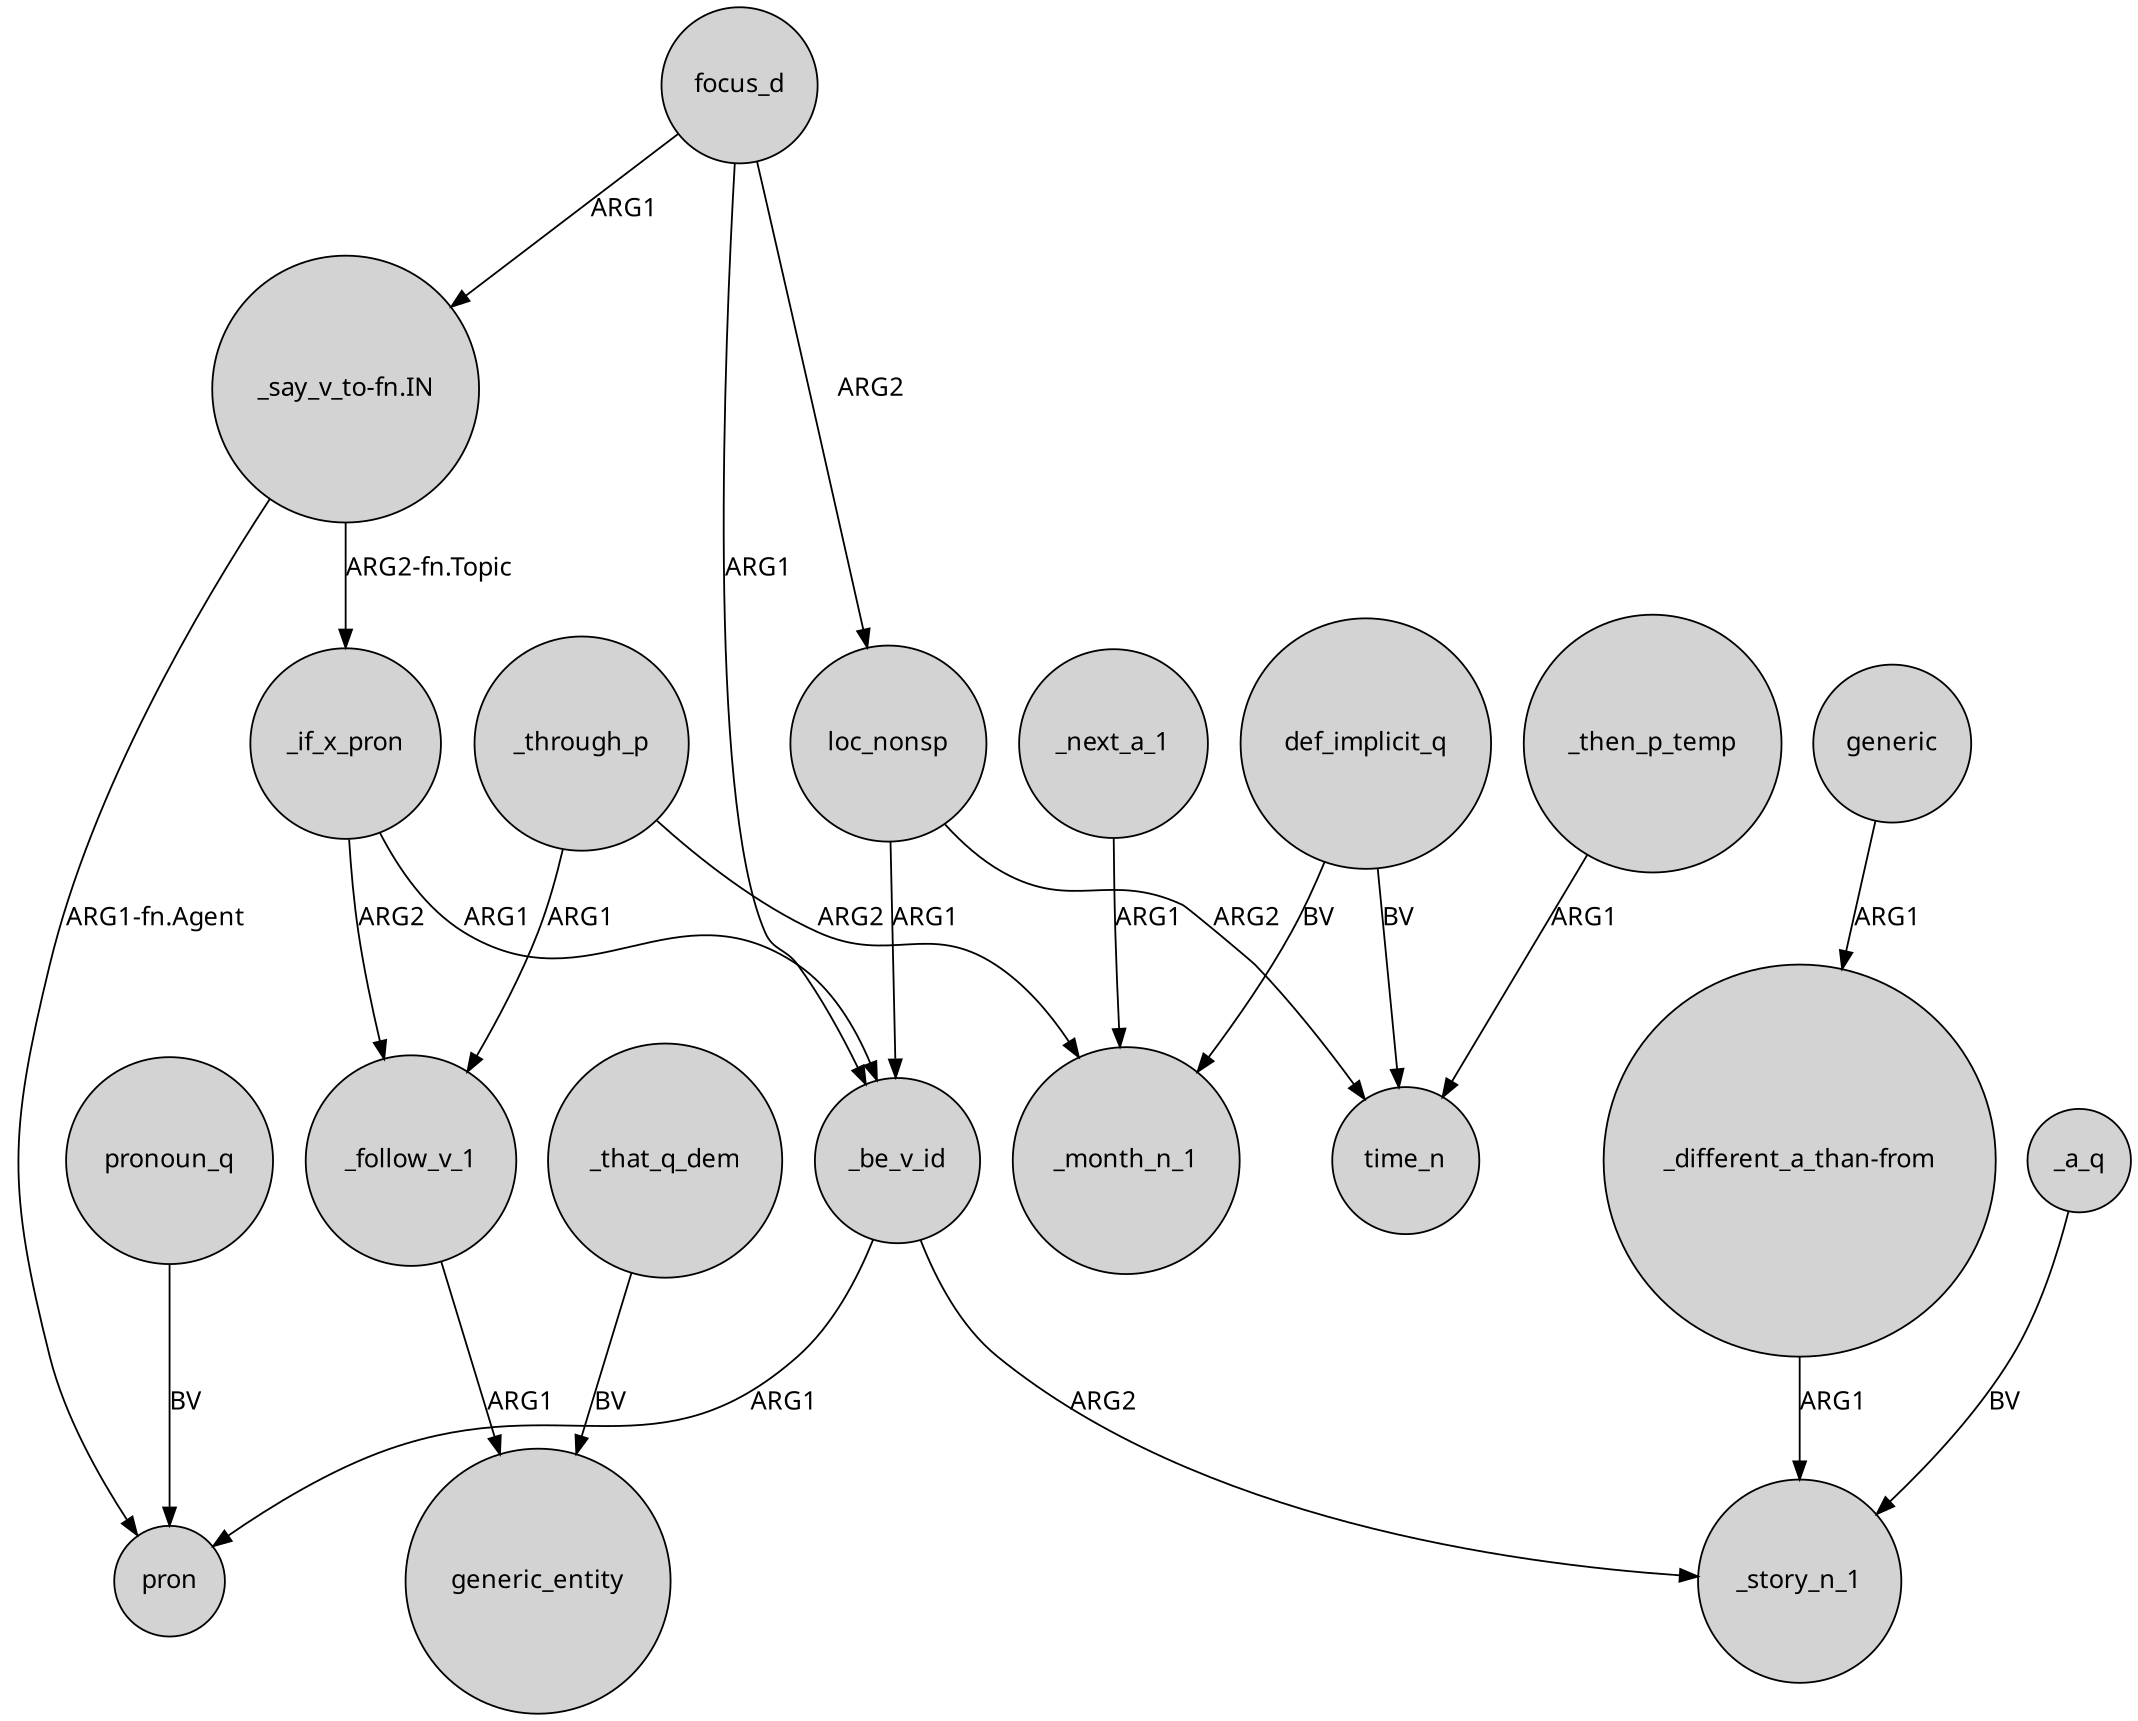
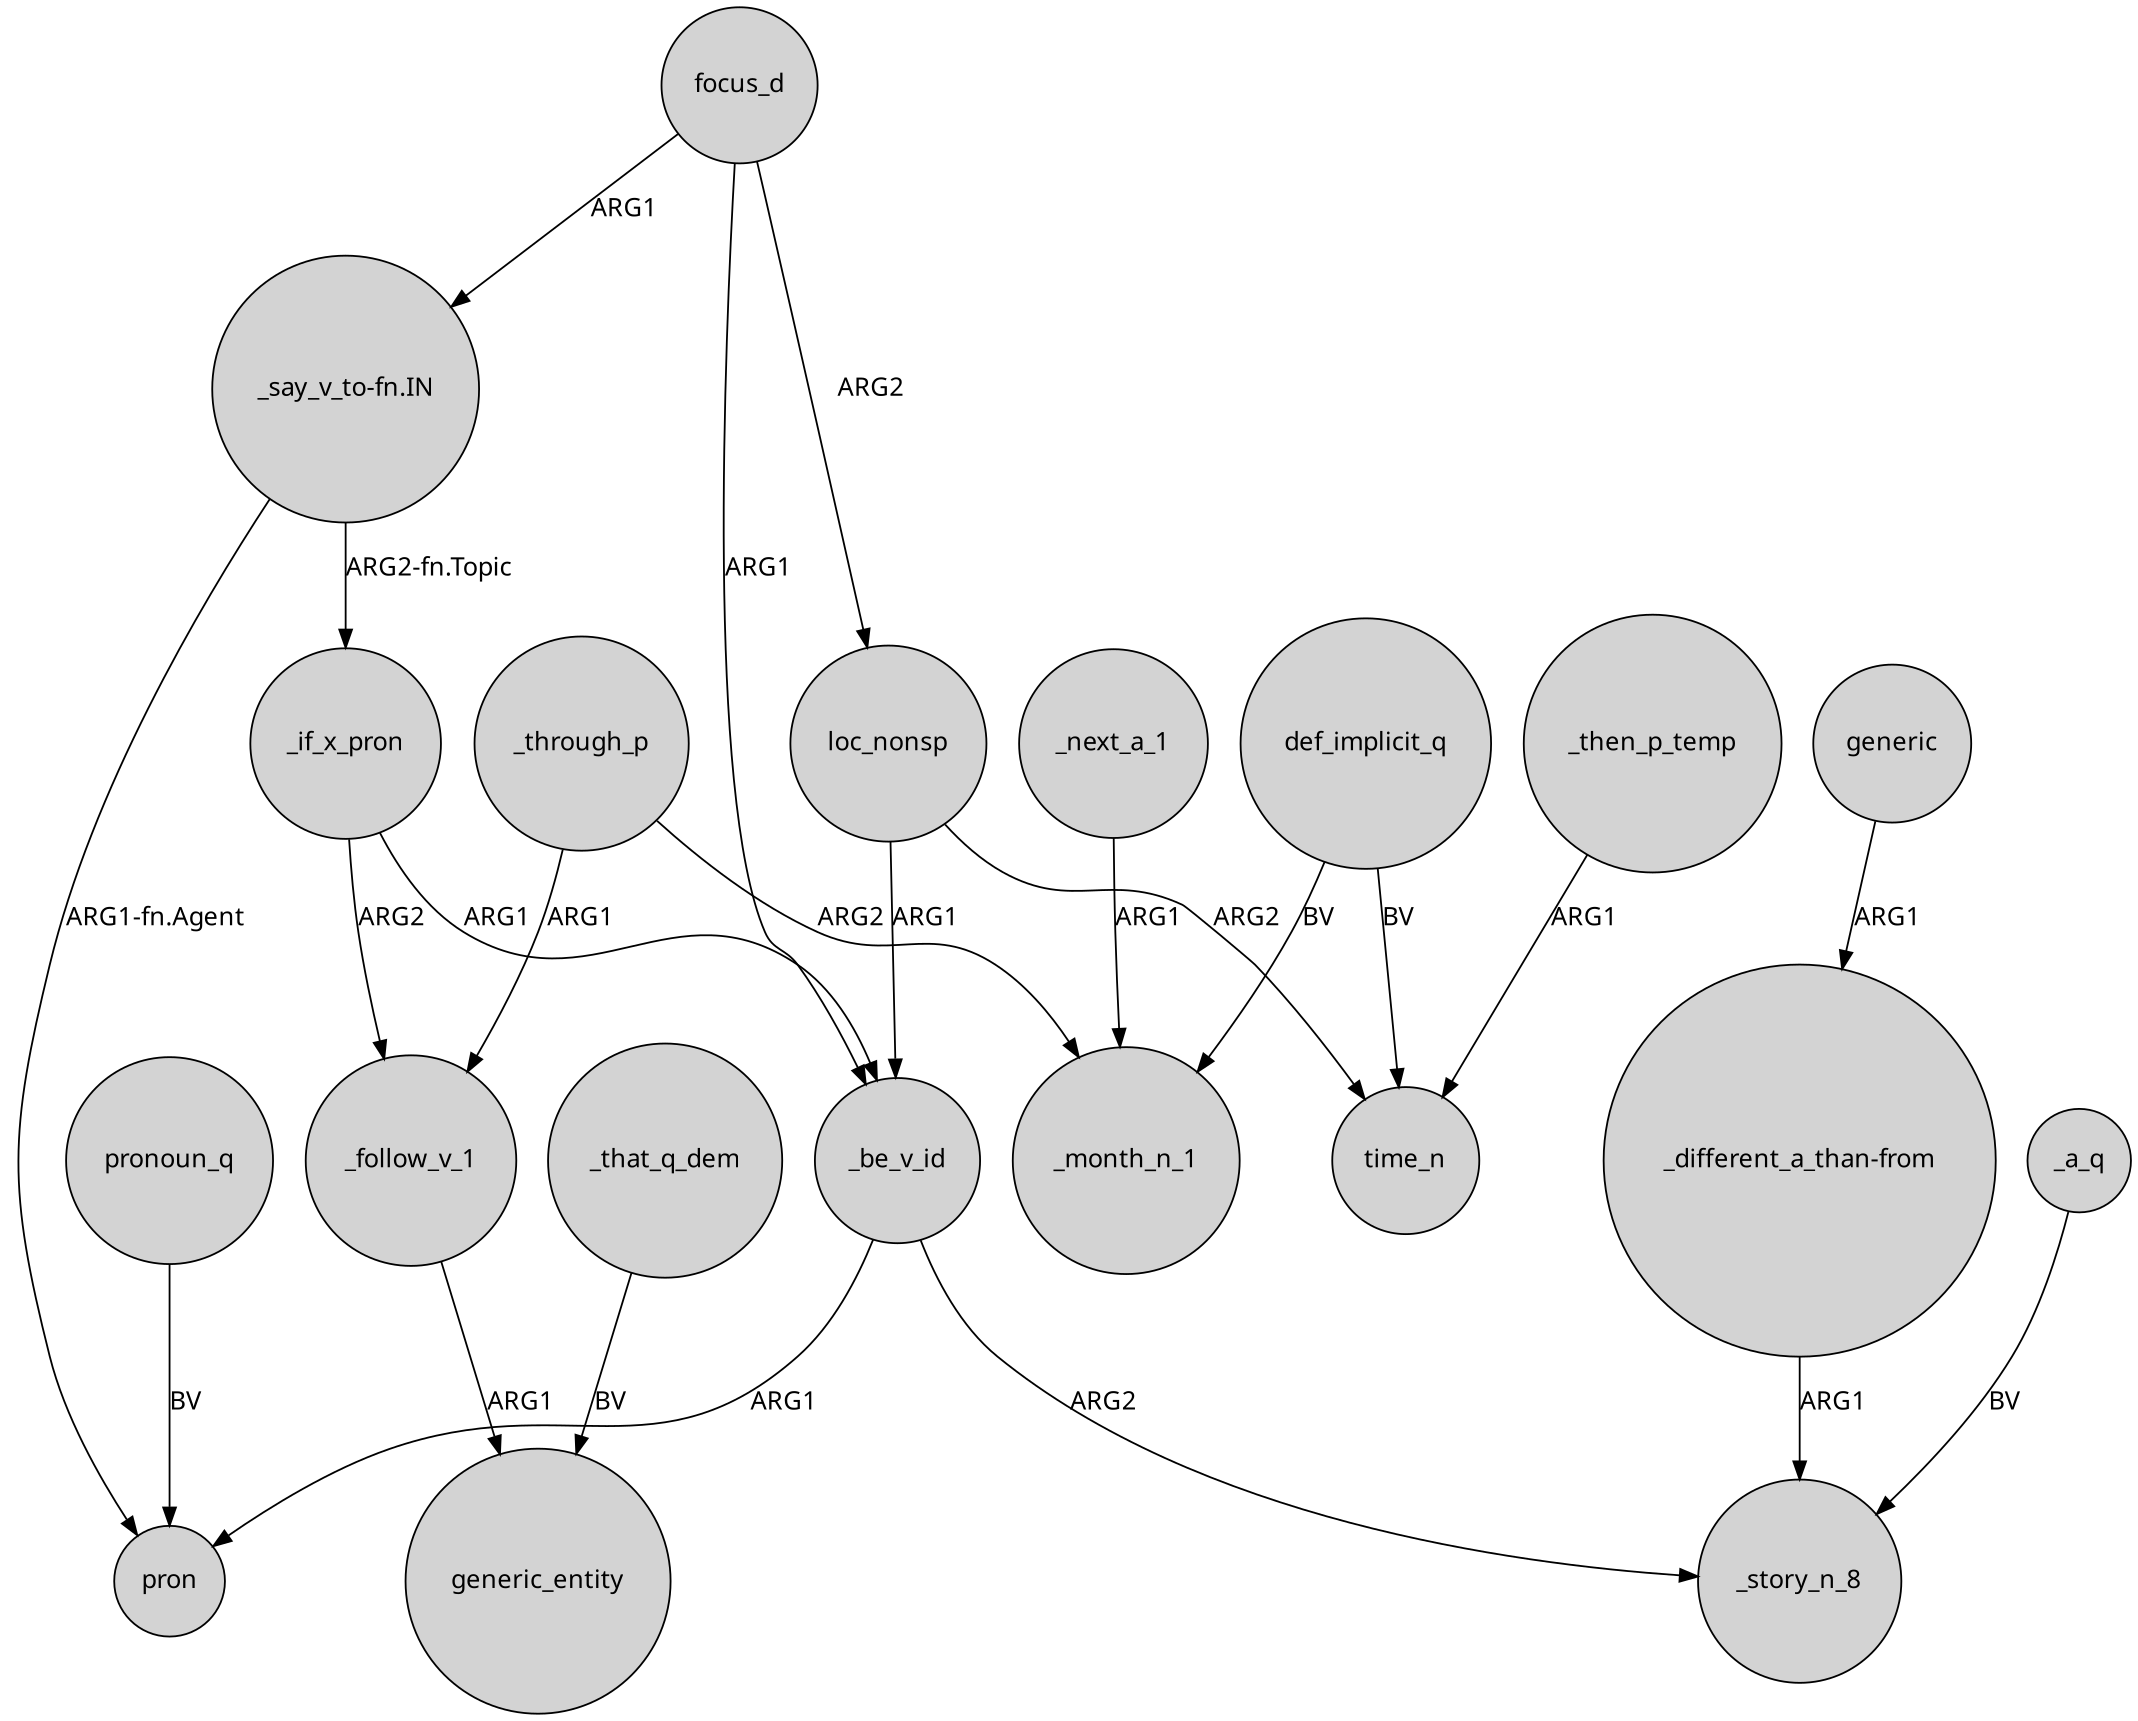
(1800, 1581) -> (1800, 1581)
